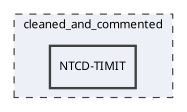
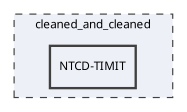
(93, 25) -> (93, 25)
